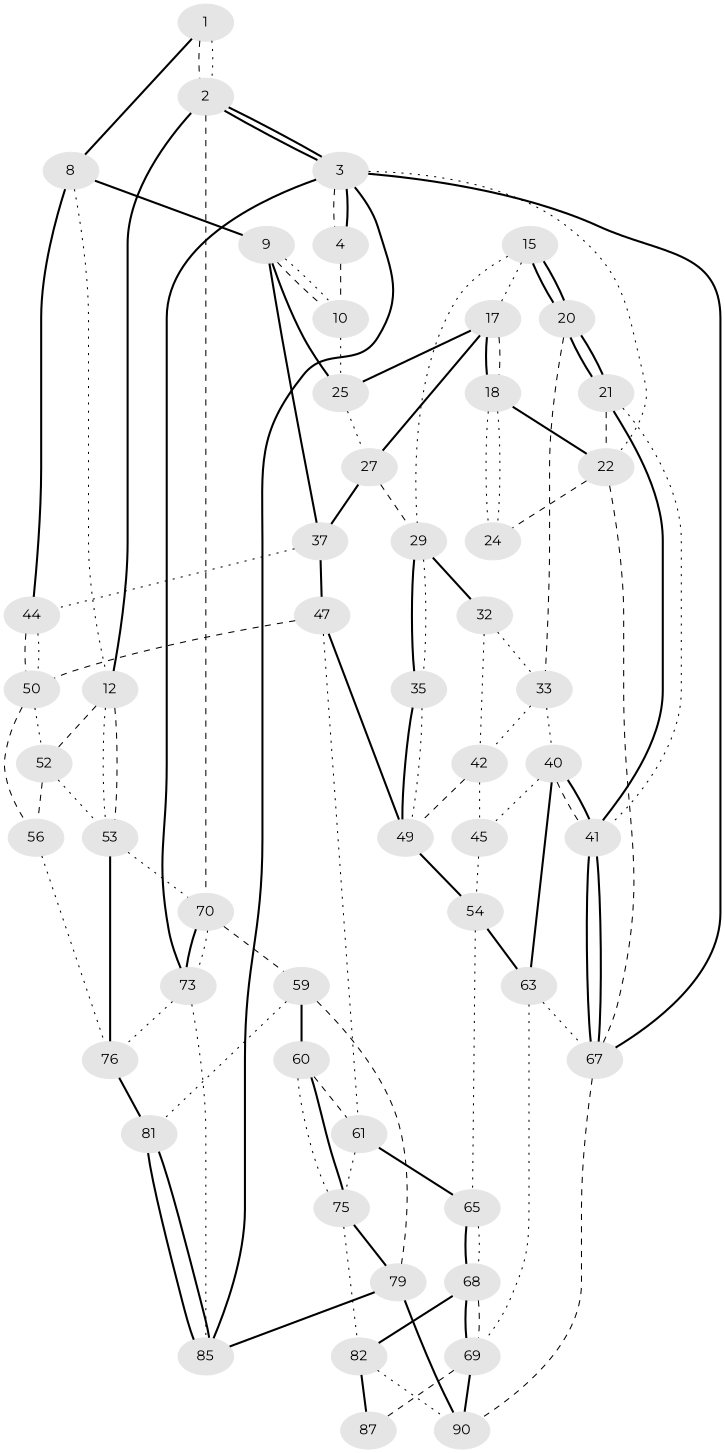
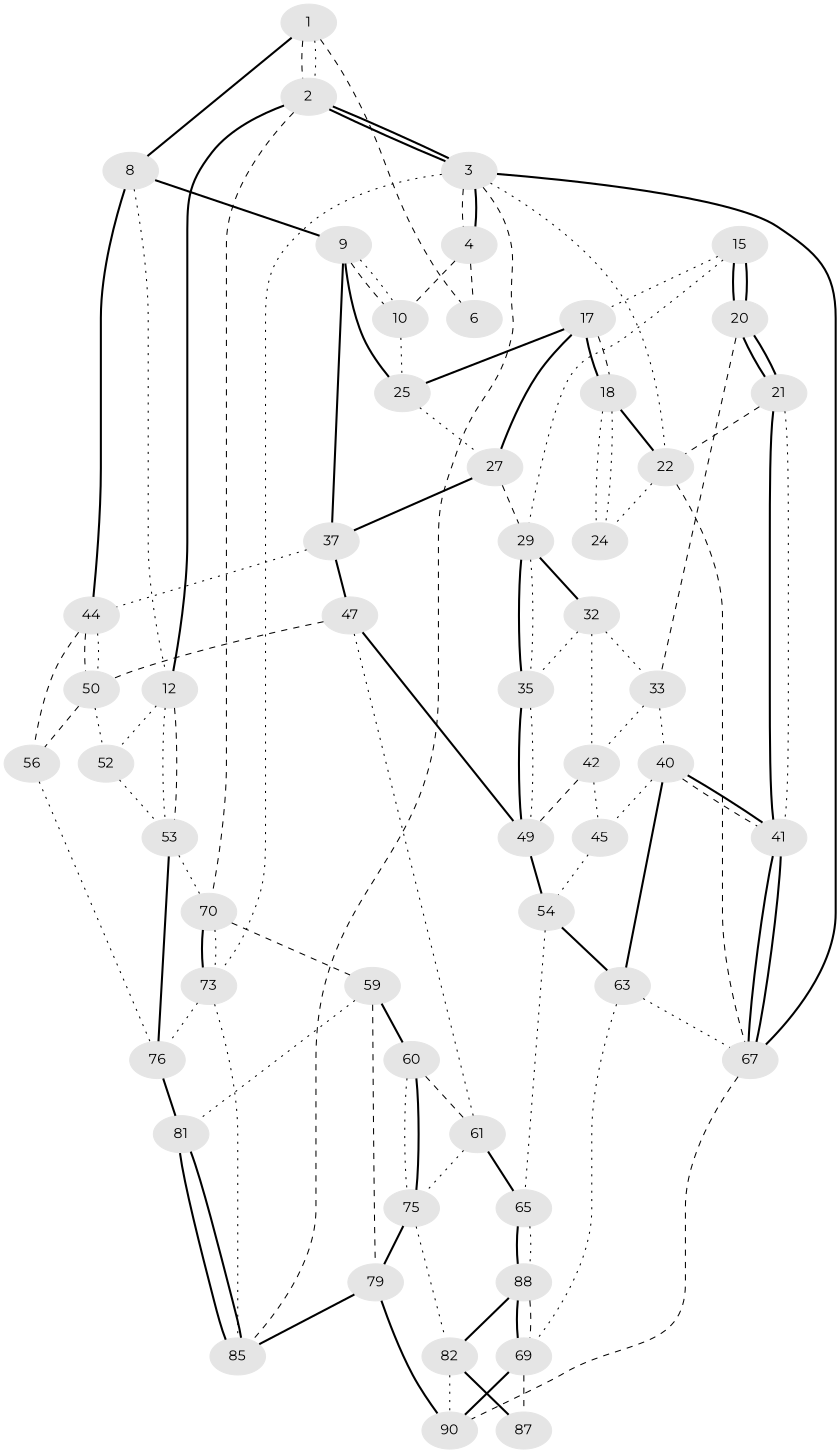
none -> (474, 319)
(557, 500) -> (633, 504)
(167, 536) -> (266, 523)
none -> (559, 653)
(77, 727) -> (138, 727)
(262, 730) -> (426, 773)
(40, 801) -> (49, 686)
(472, 1282) -> (524, 1282)
